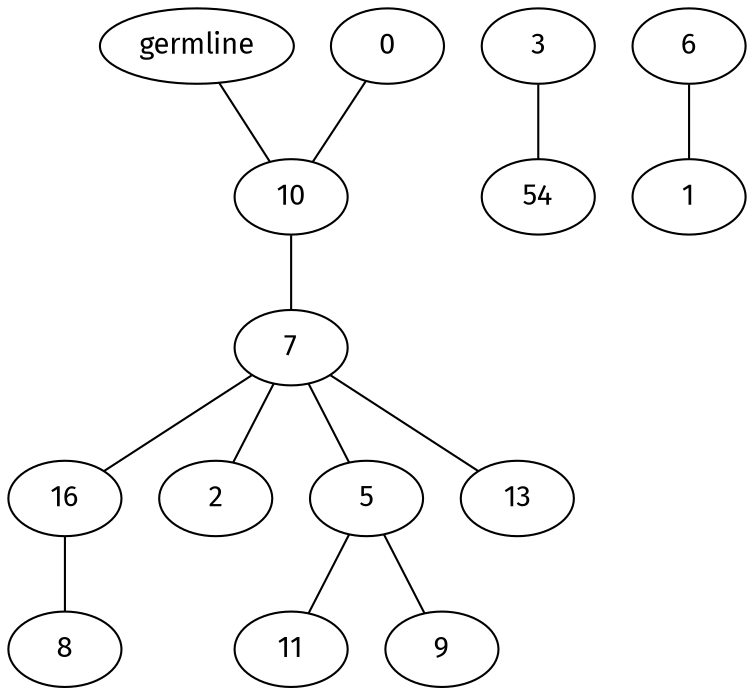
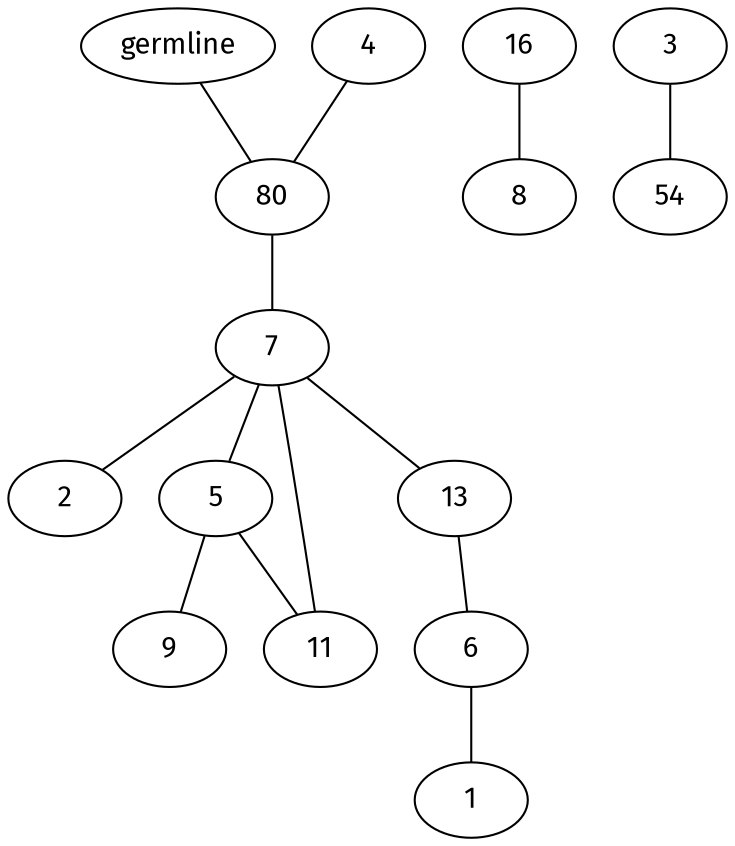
(387, 46) -> (369, 46)
(291, 197) -> (272, 197)
(178, 423) -> (297, 499)
none -> (463, 574)
